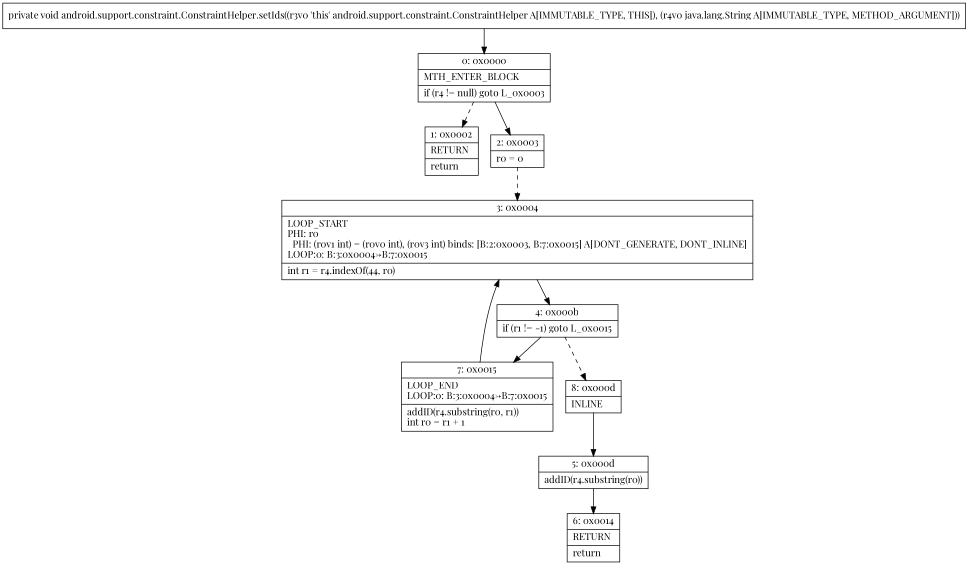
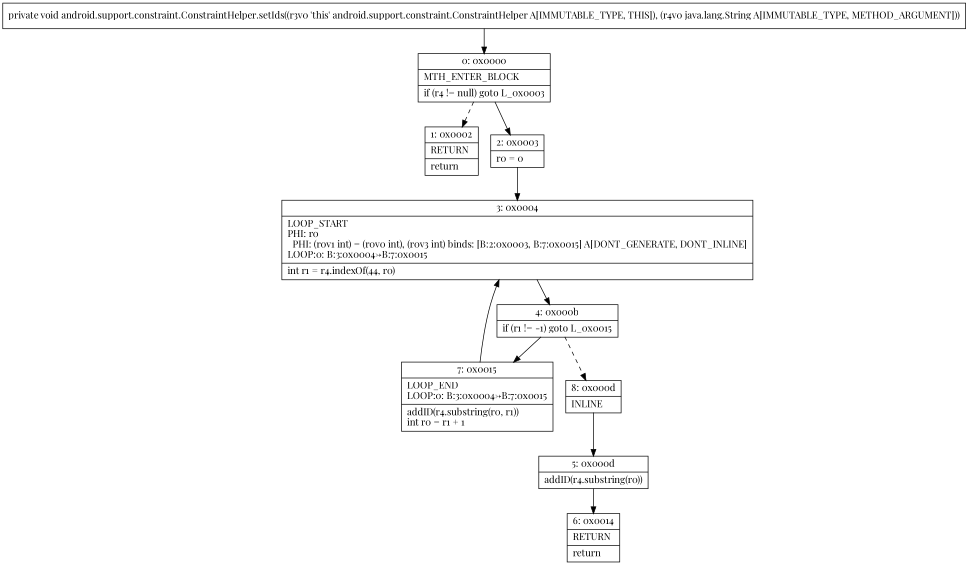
(517, 180) -> (517, 180)
